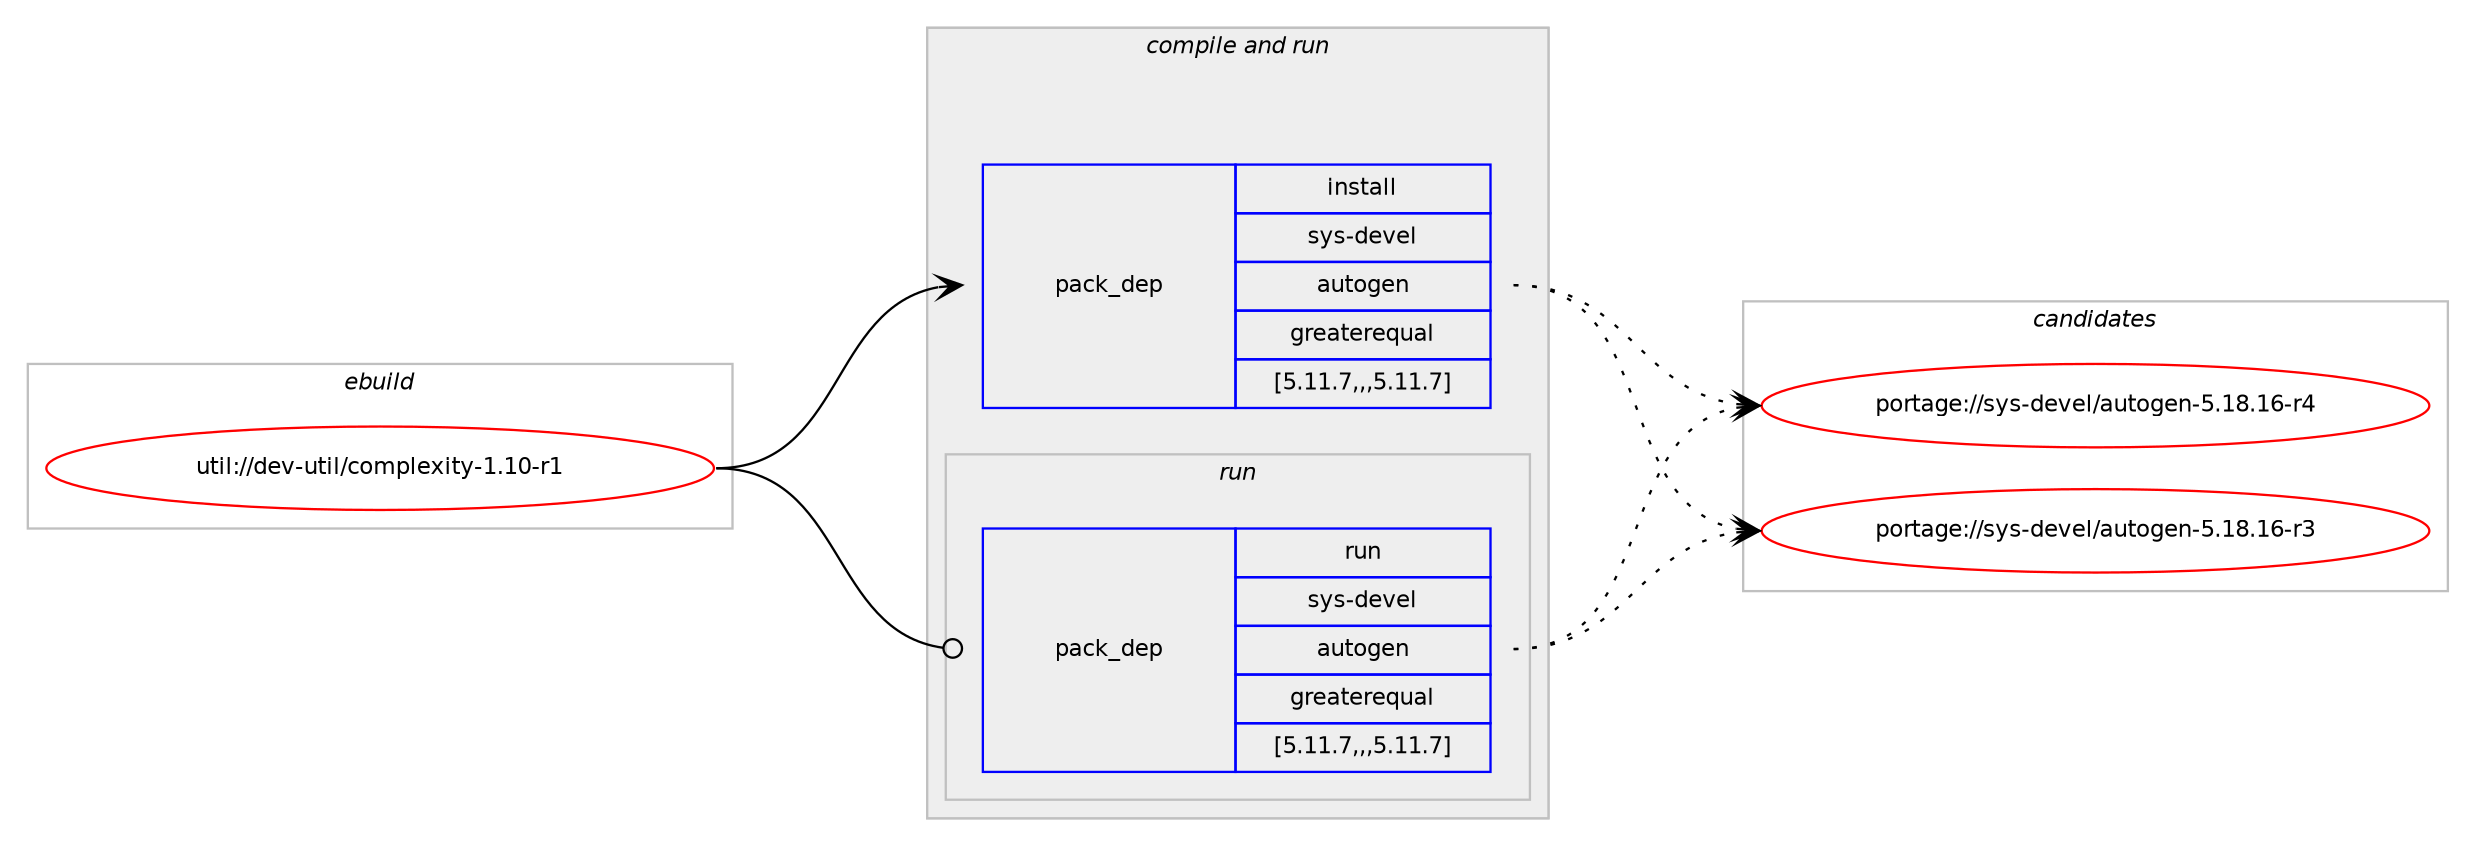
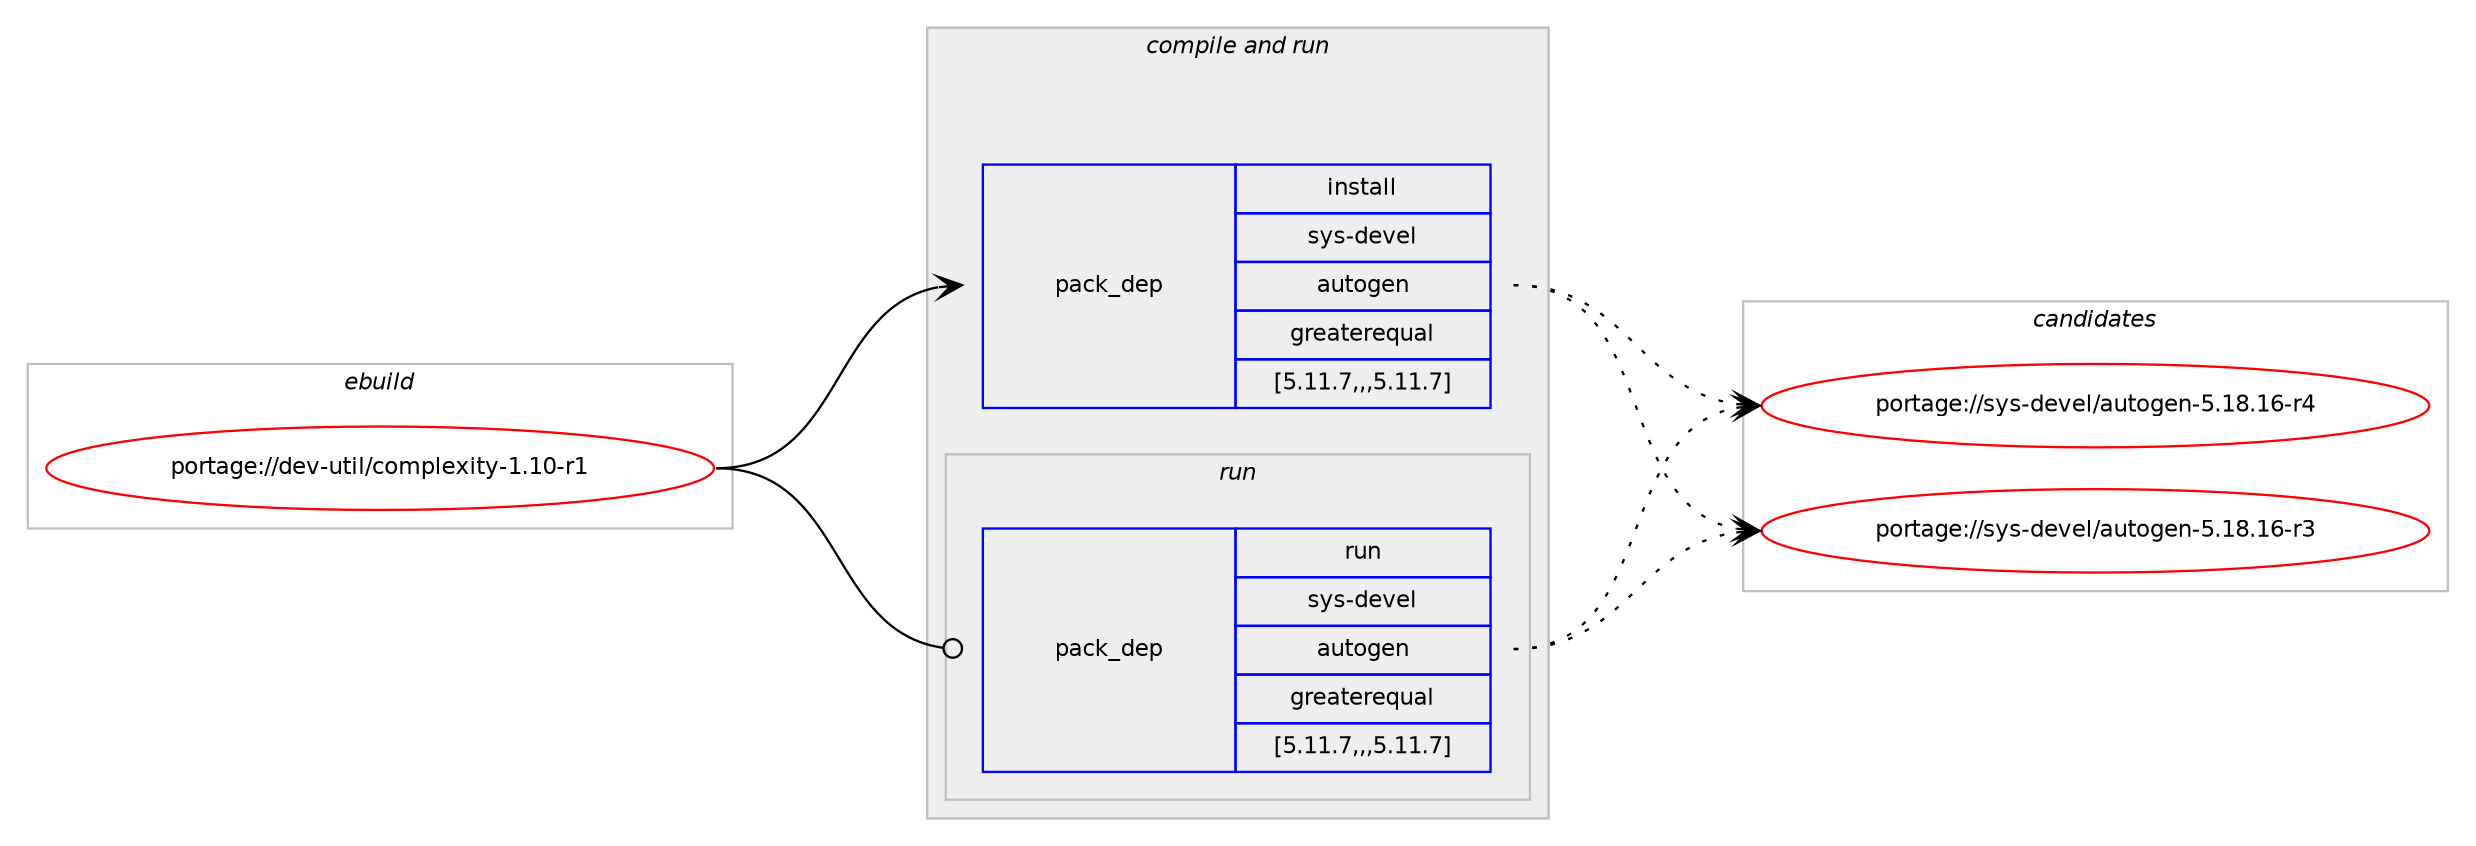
(380, 468) -> (380, 468)
